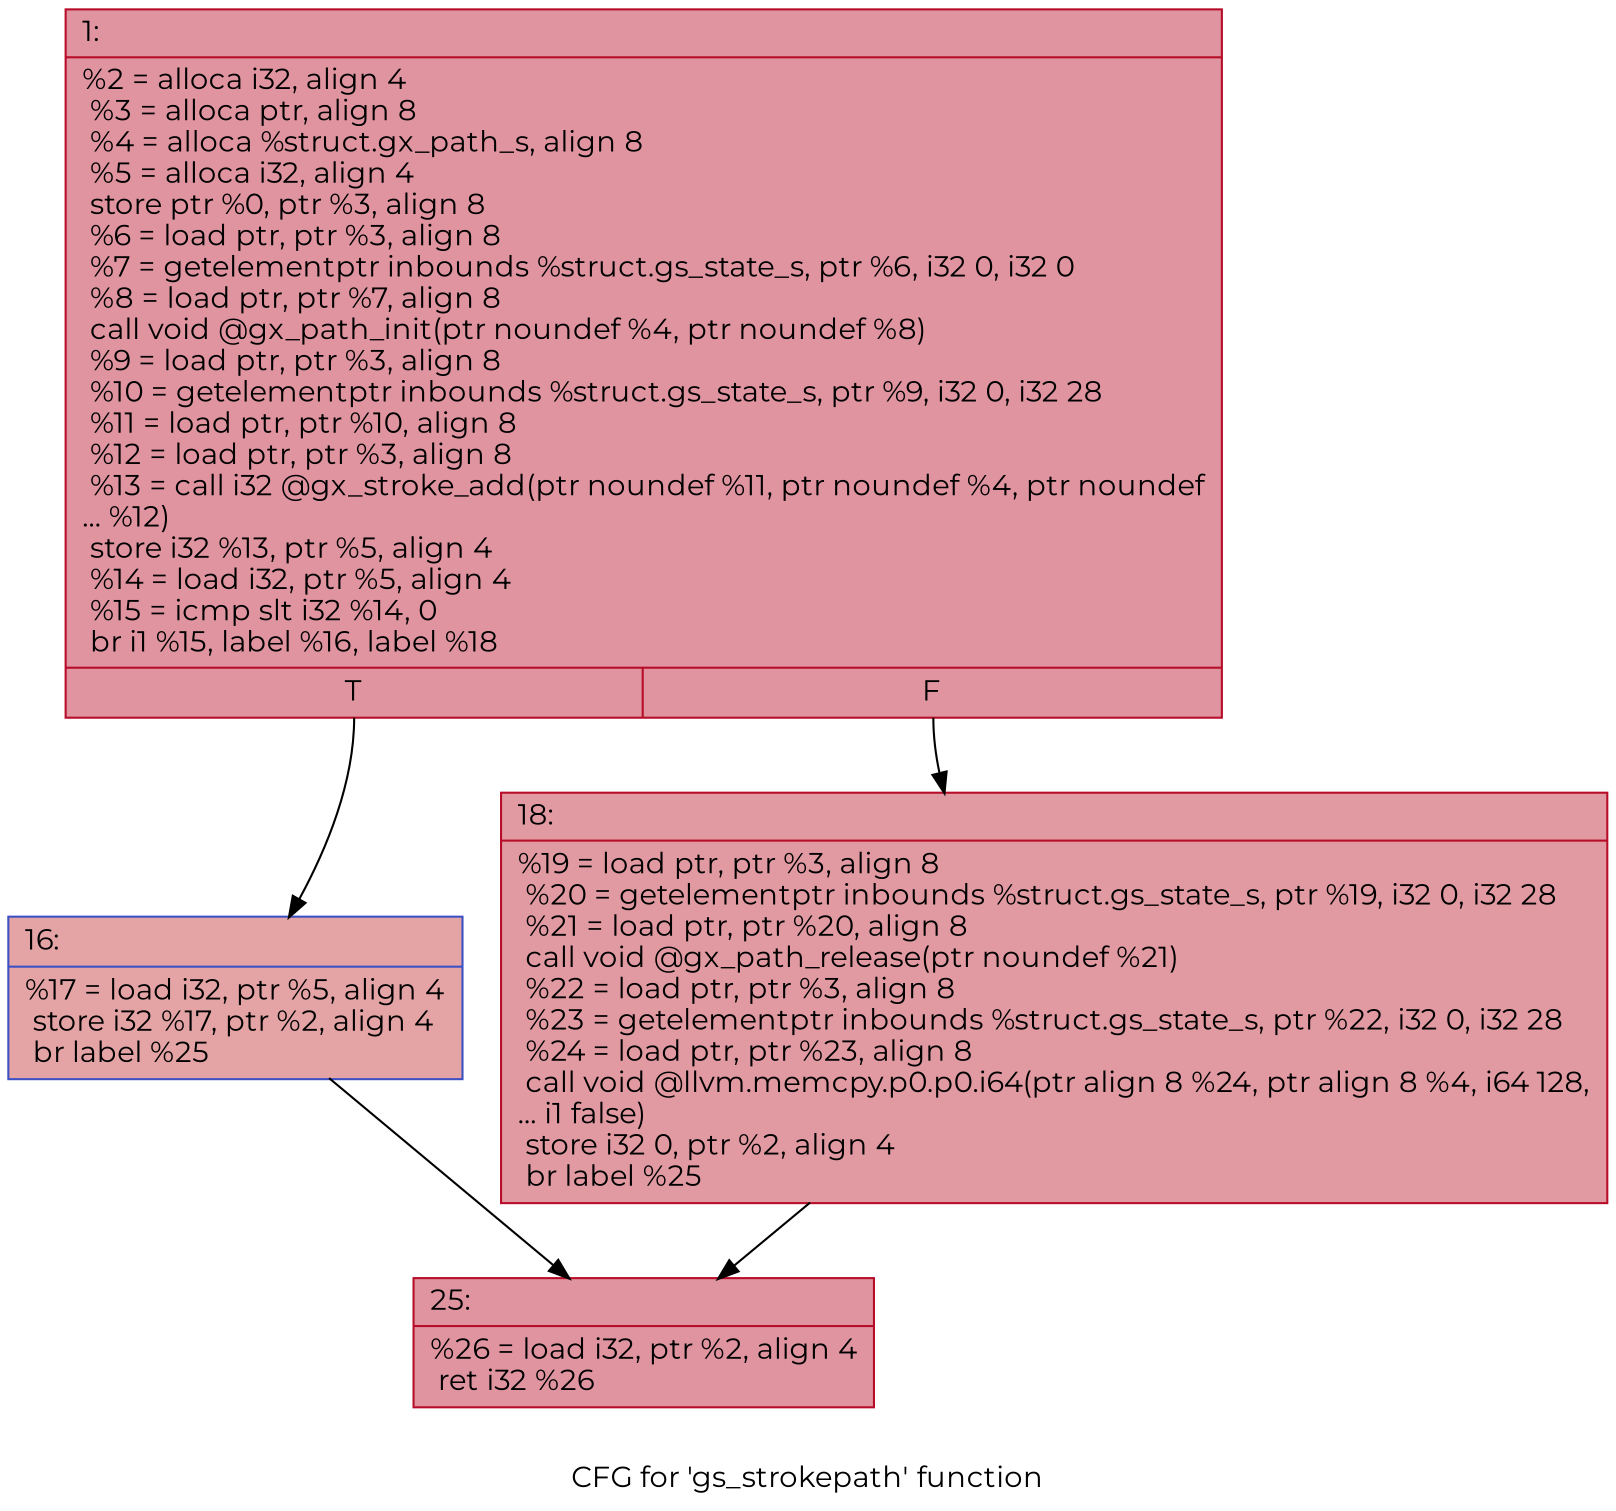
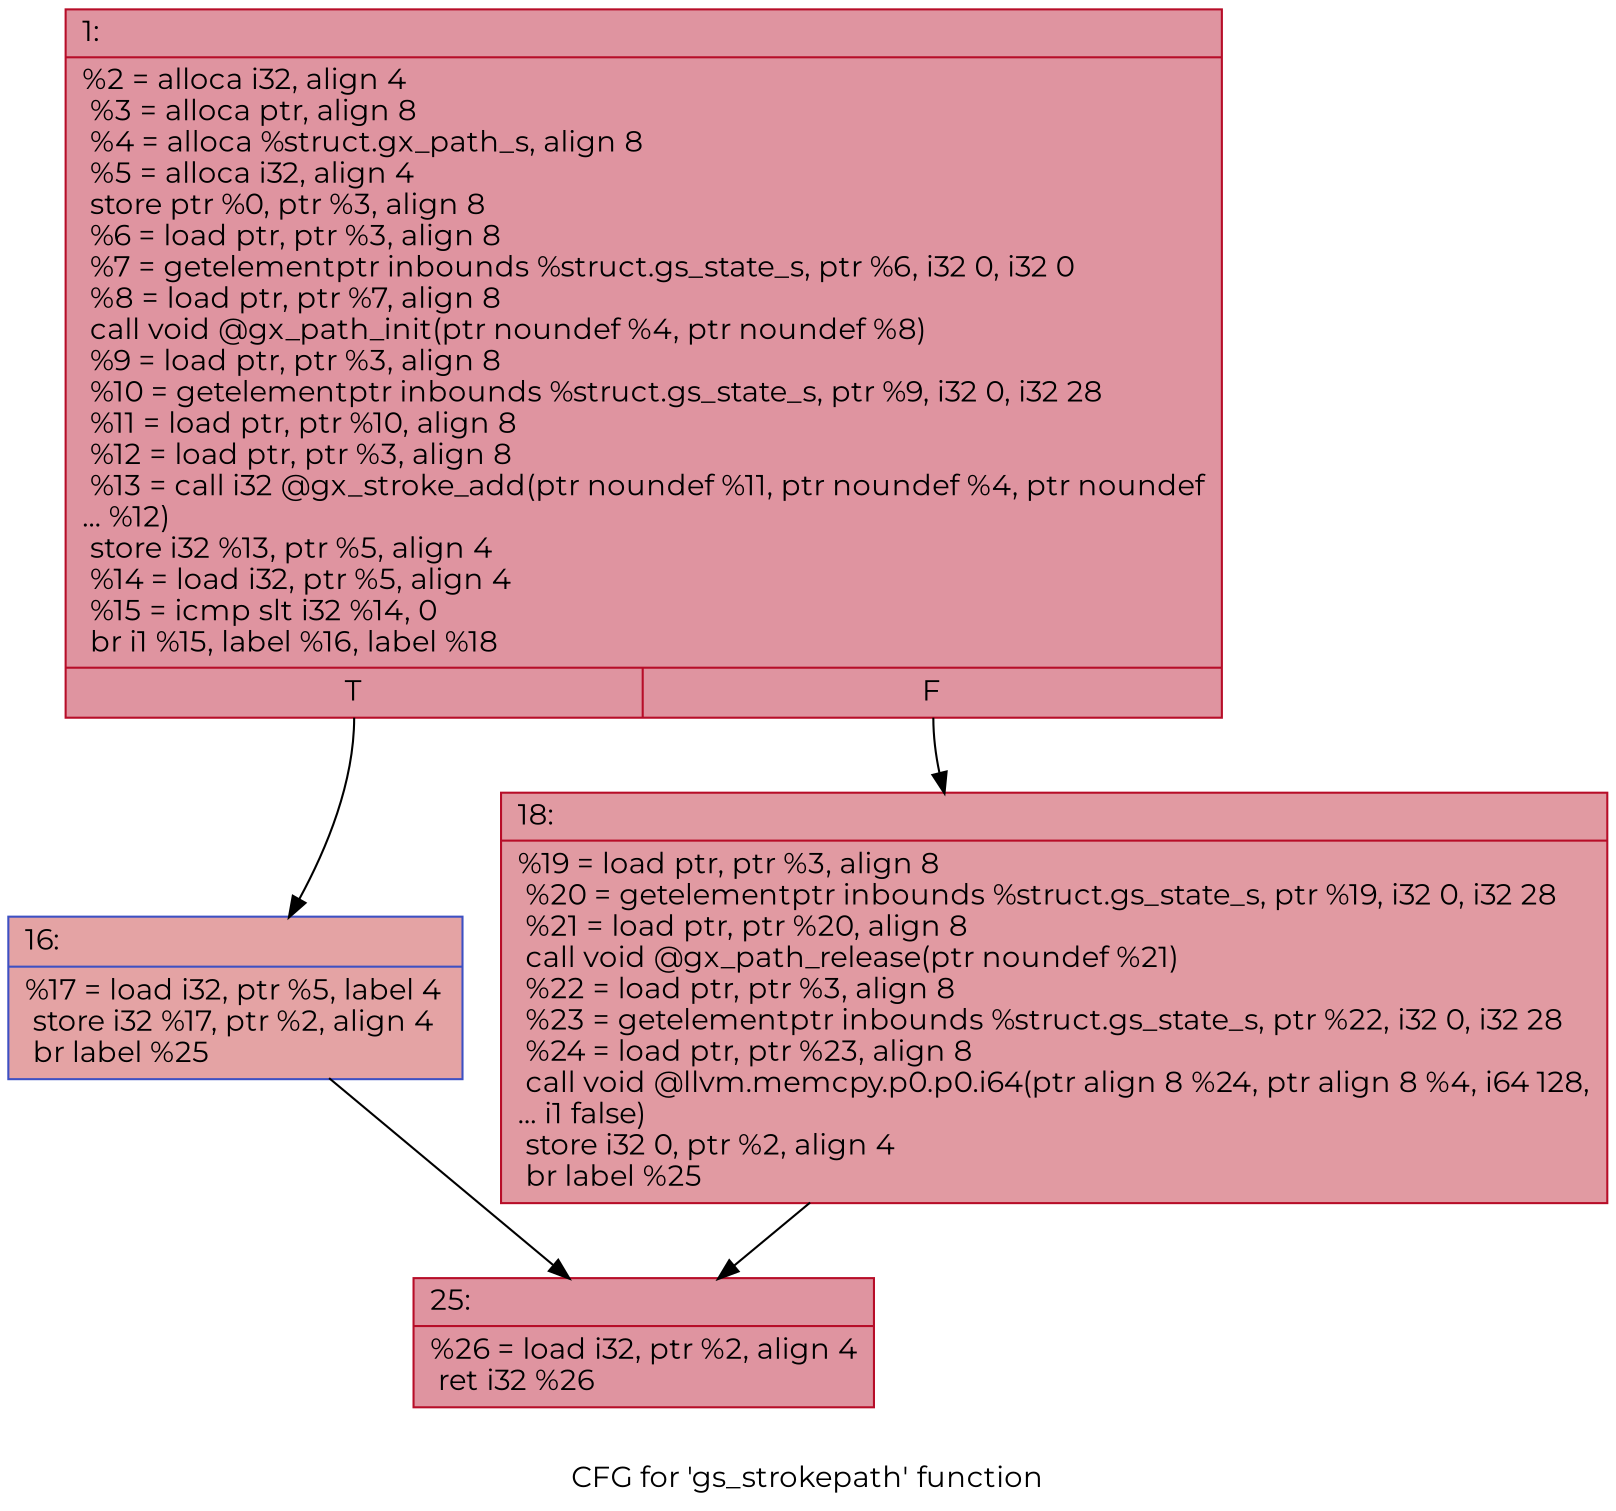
(235, 991) -> (233, 991)
